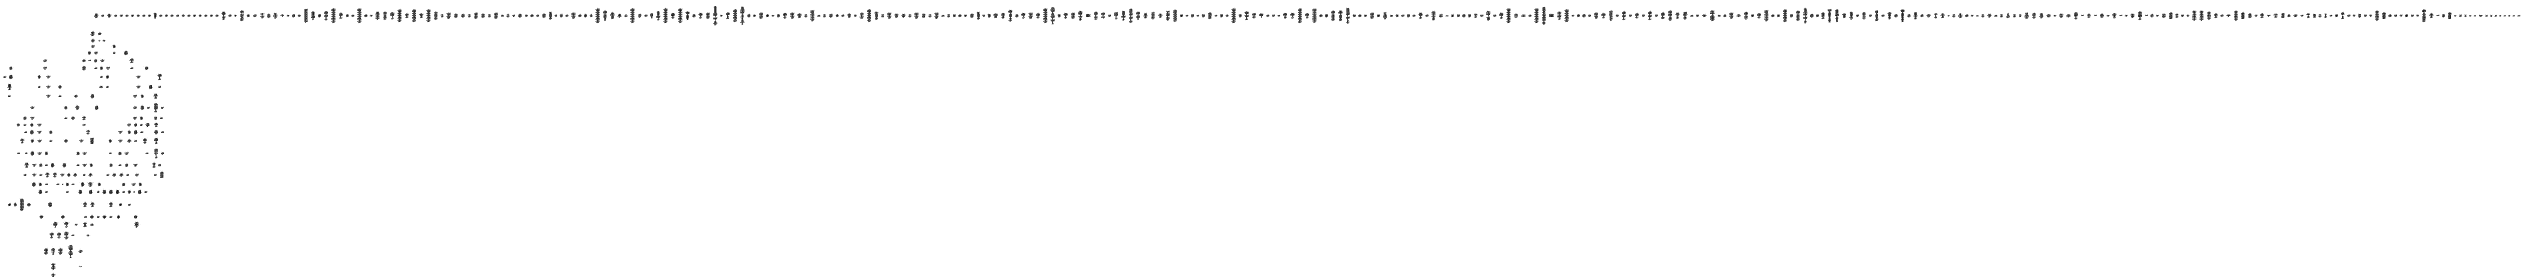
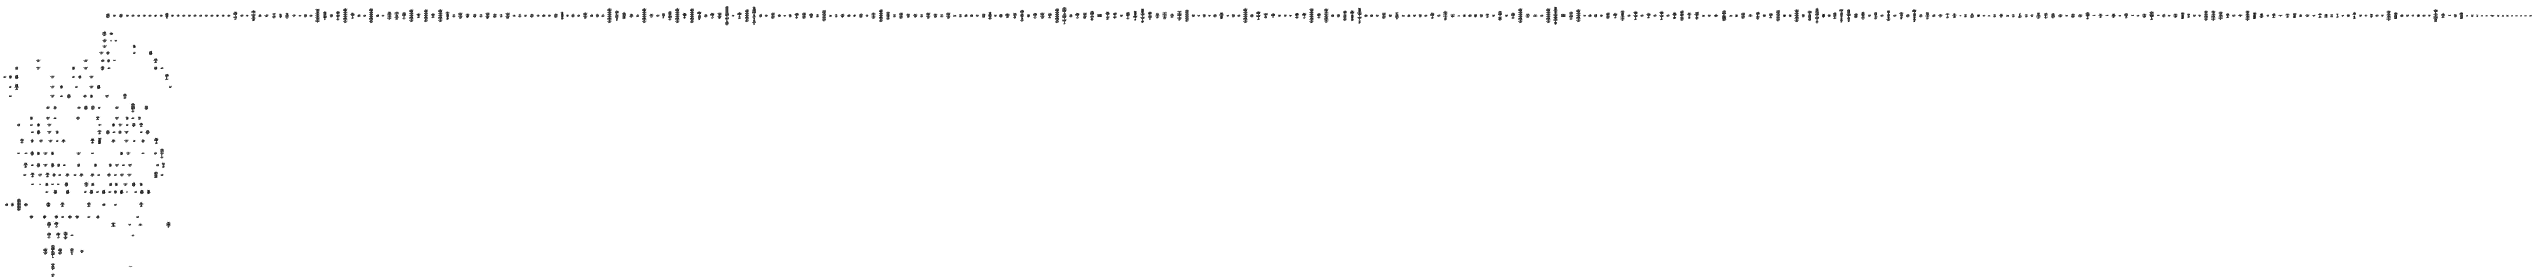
(162, 108) -> none
